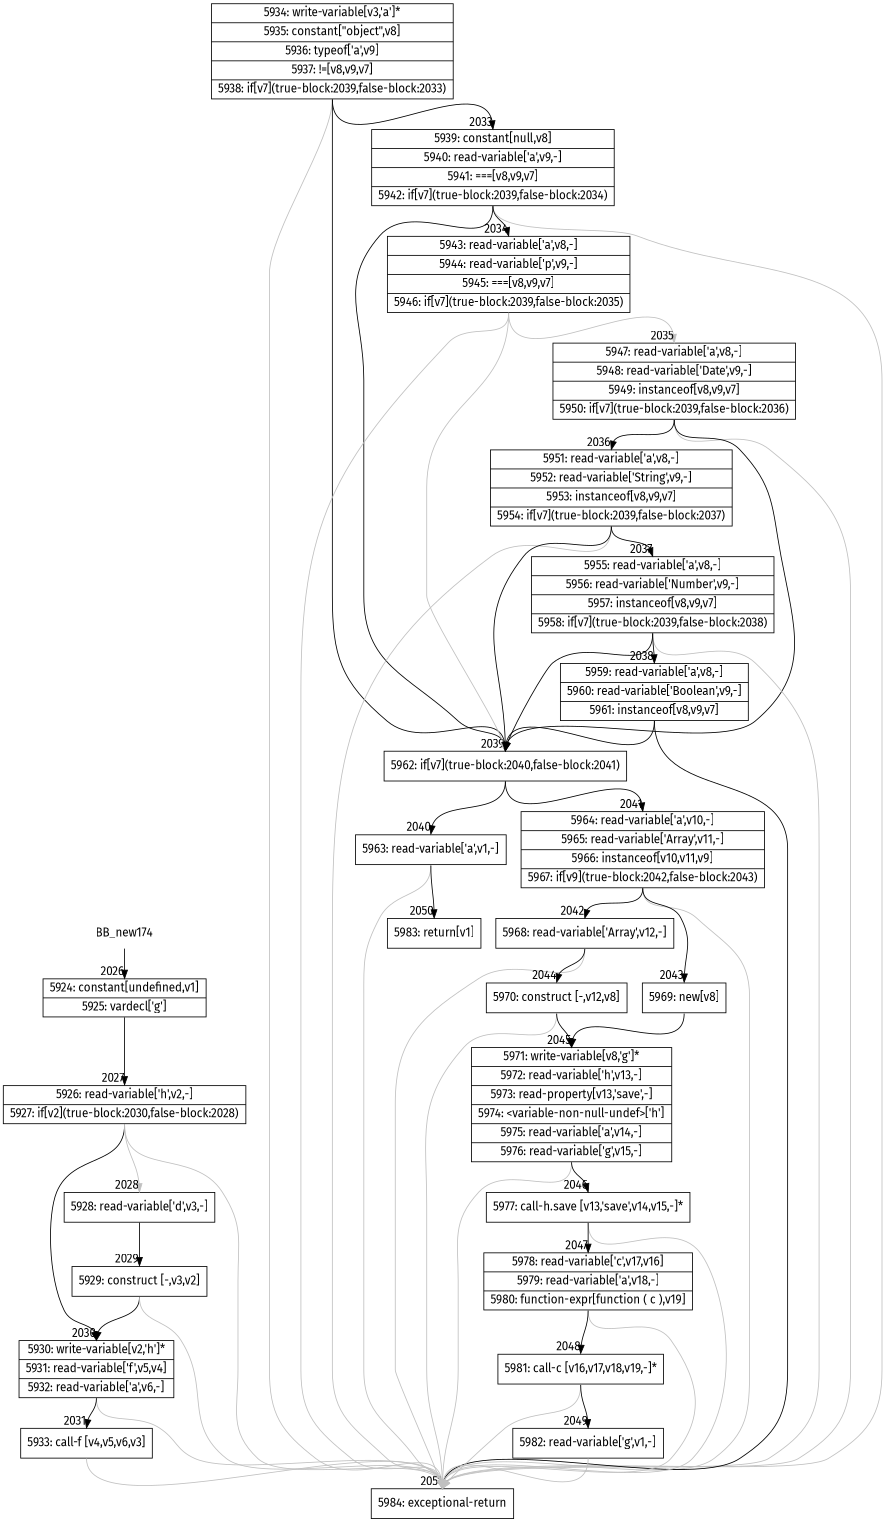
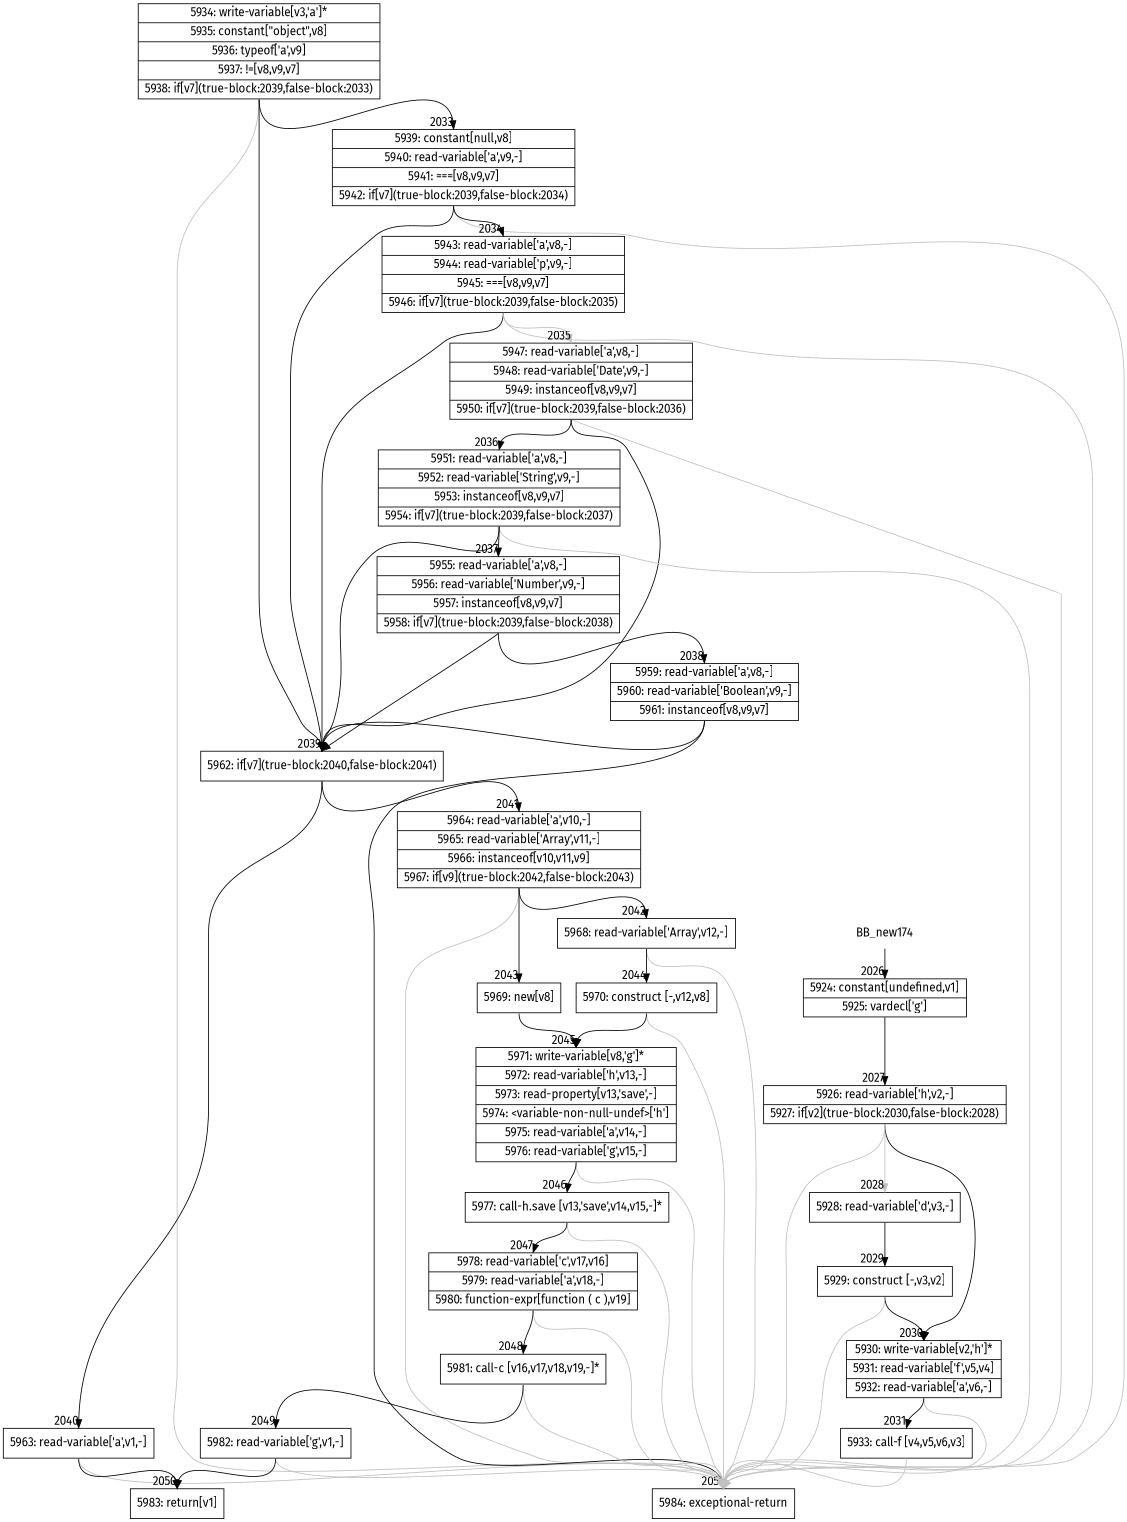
(427, 525) -> (323, 478)
(819, 1164) -> none
none -> (231, 1474)
